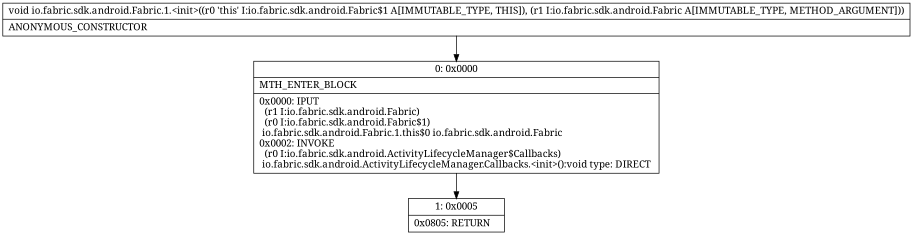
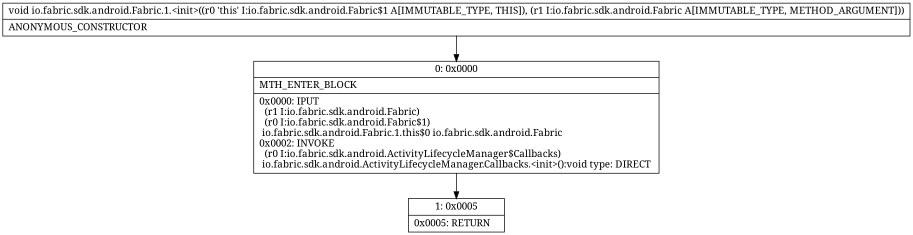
(456, 223) -> (456, 223)
